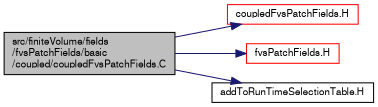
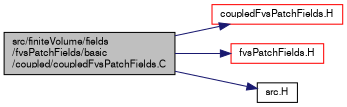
(293, 93) -> (277, 93)
